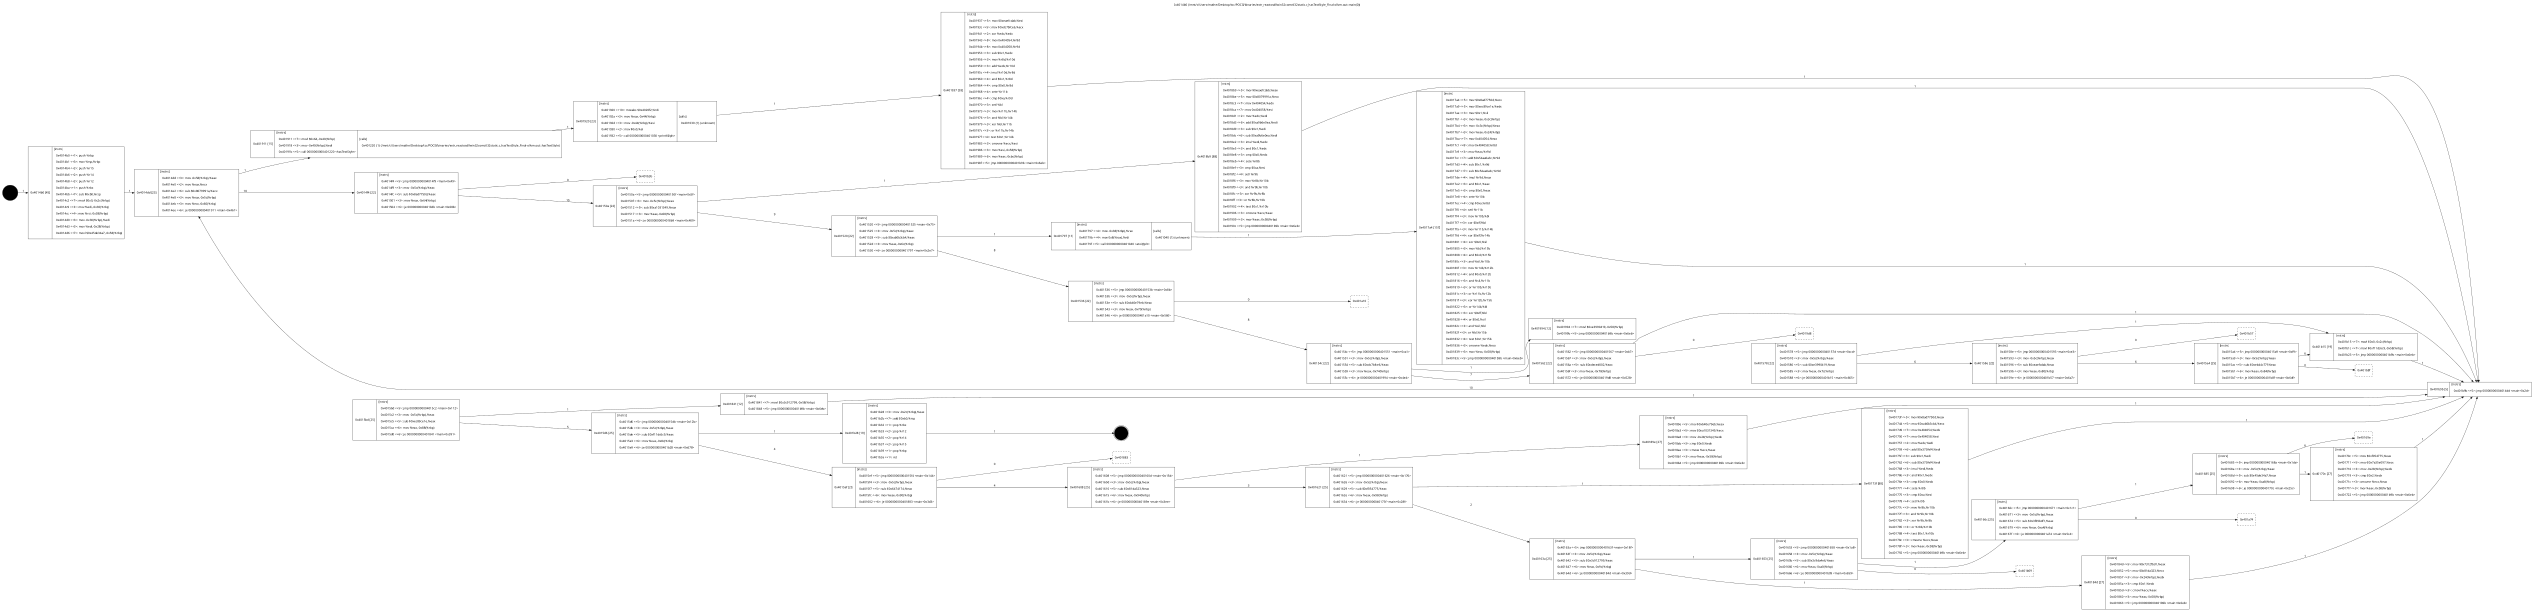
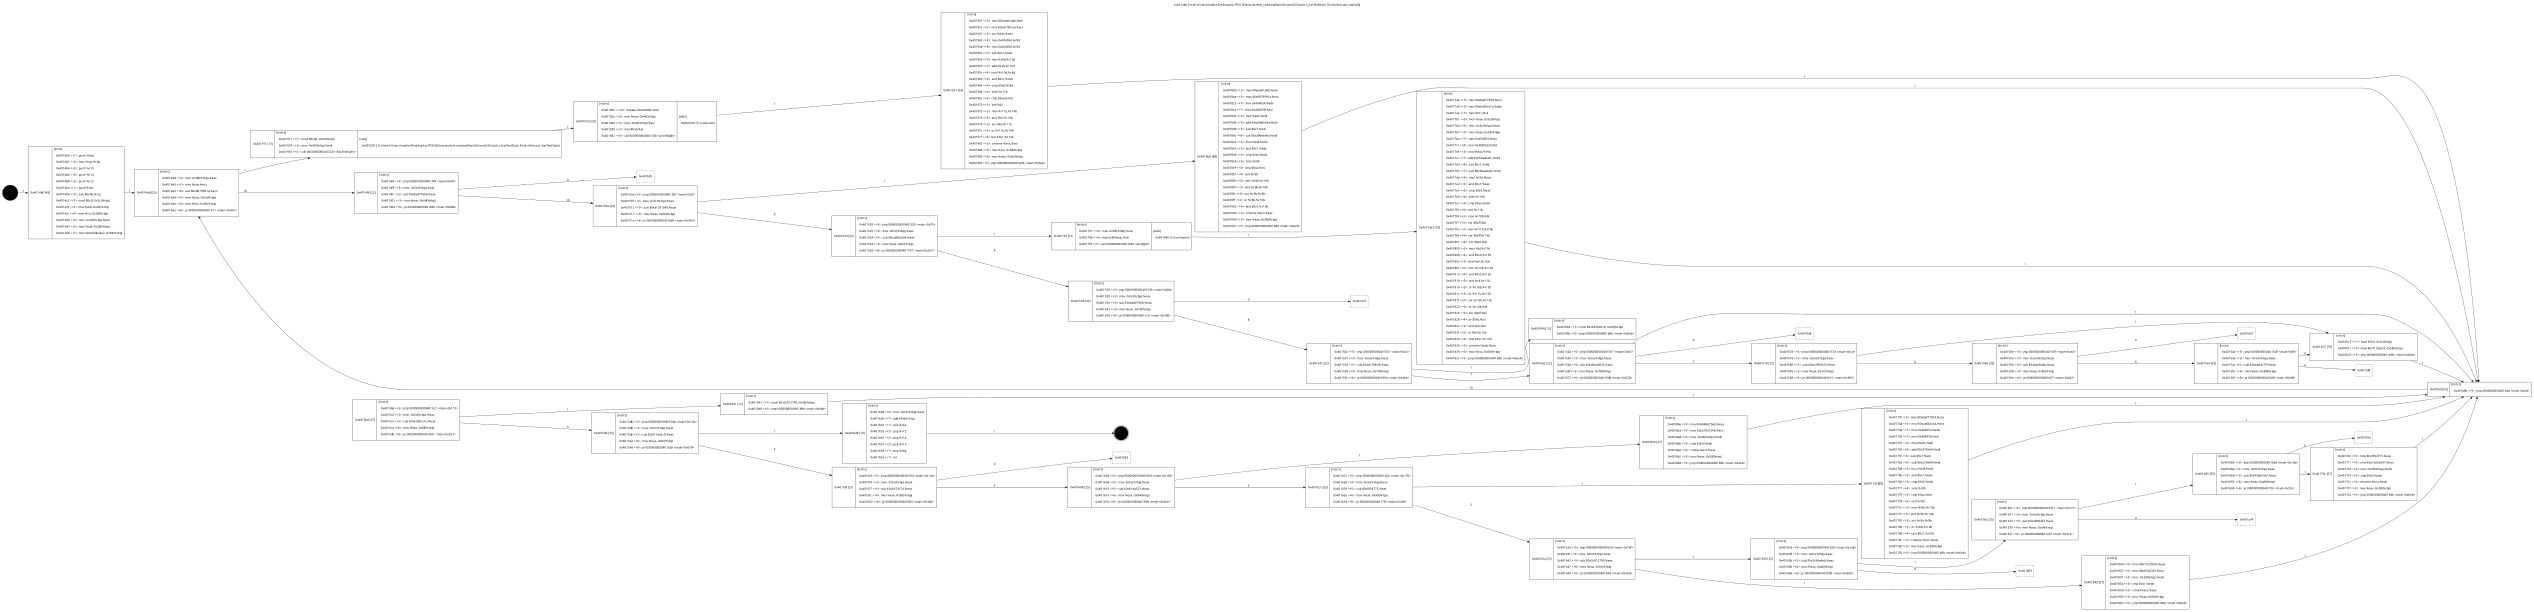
none -> (1692, 363)
